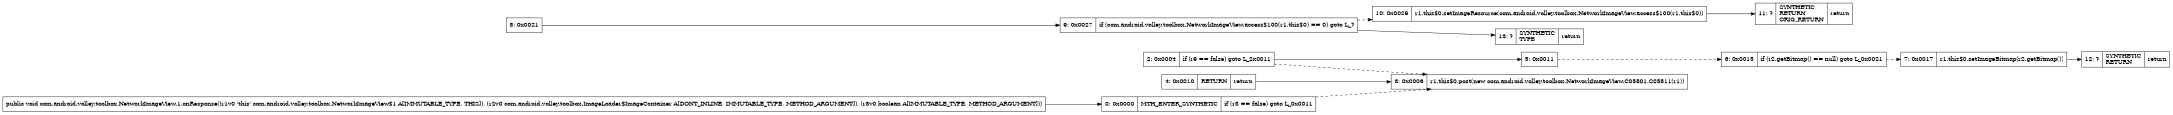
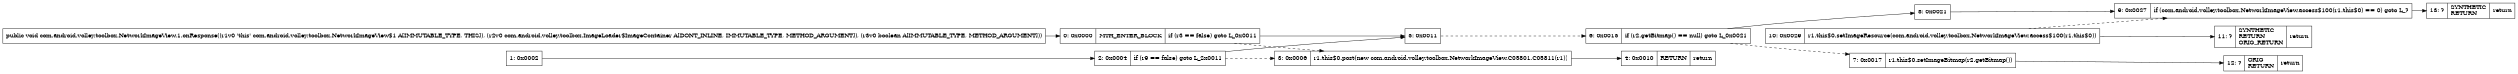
(1363, 20) -> (2096, 24)
none -> (1819, 20)
none -> (1330, 36)
(1527, 39) -> (2464, 14)
(2123, 56) -> (2256, 60)
none -> (524, 58)
(1321, 82) -> (1594, 58)
(1179, 104) -> (1130, 36)
